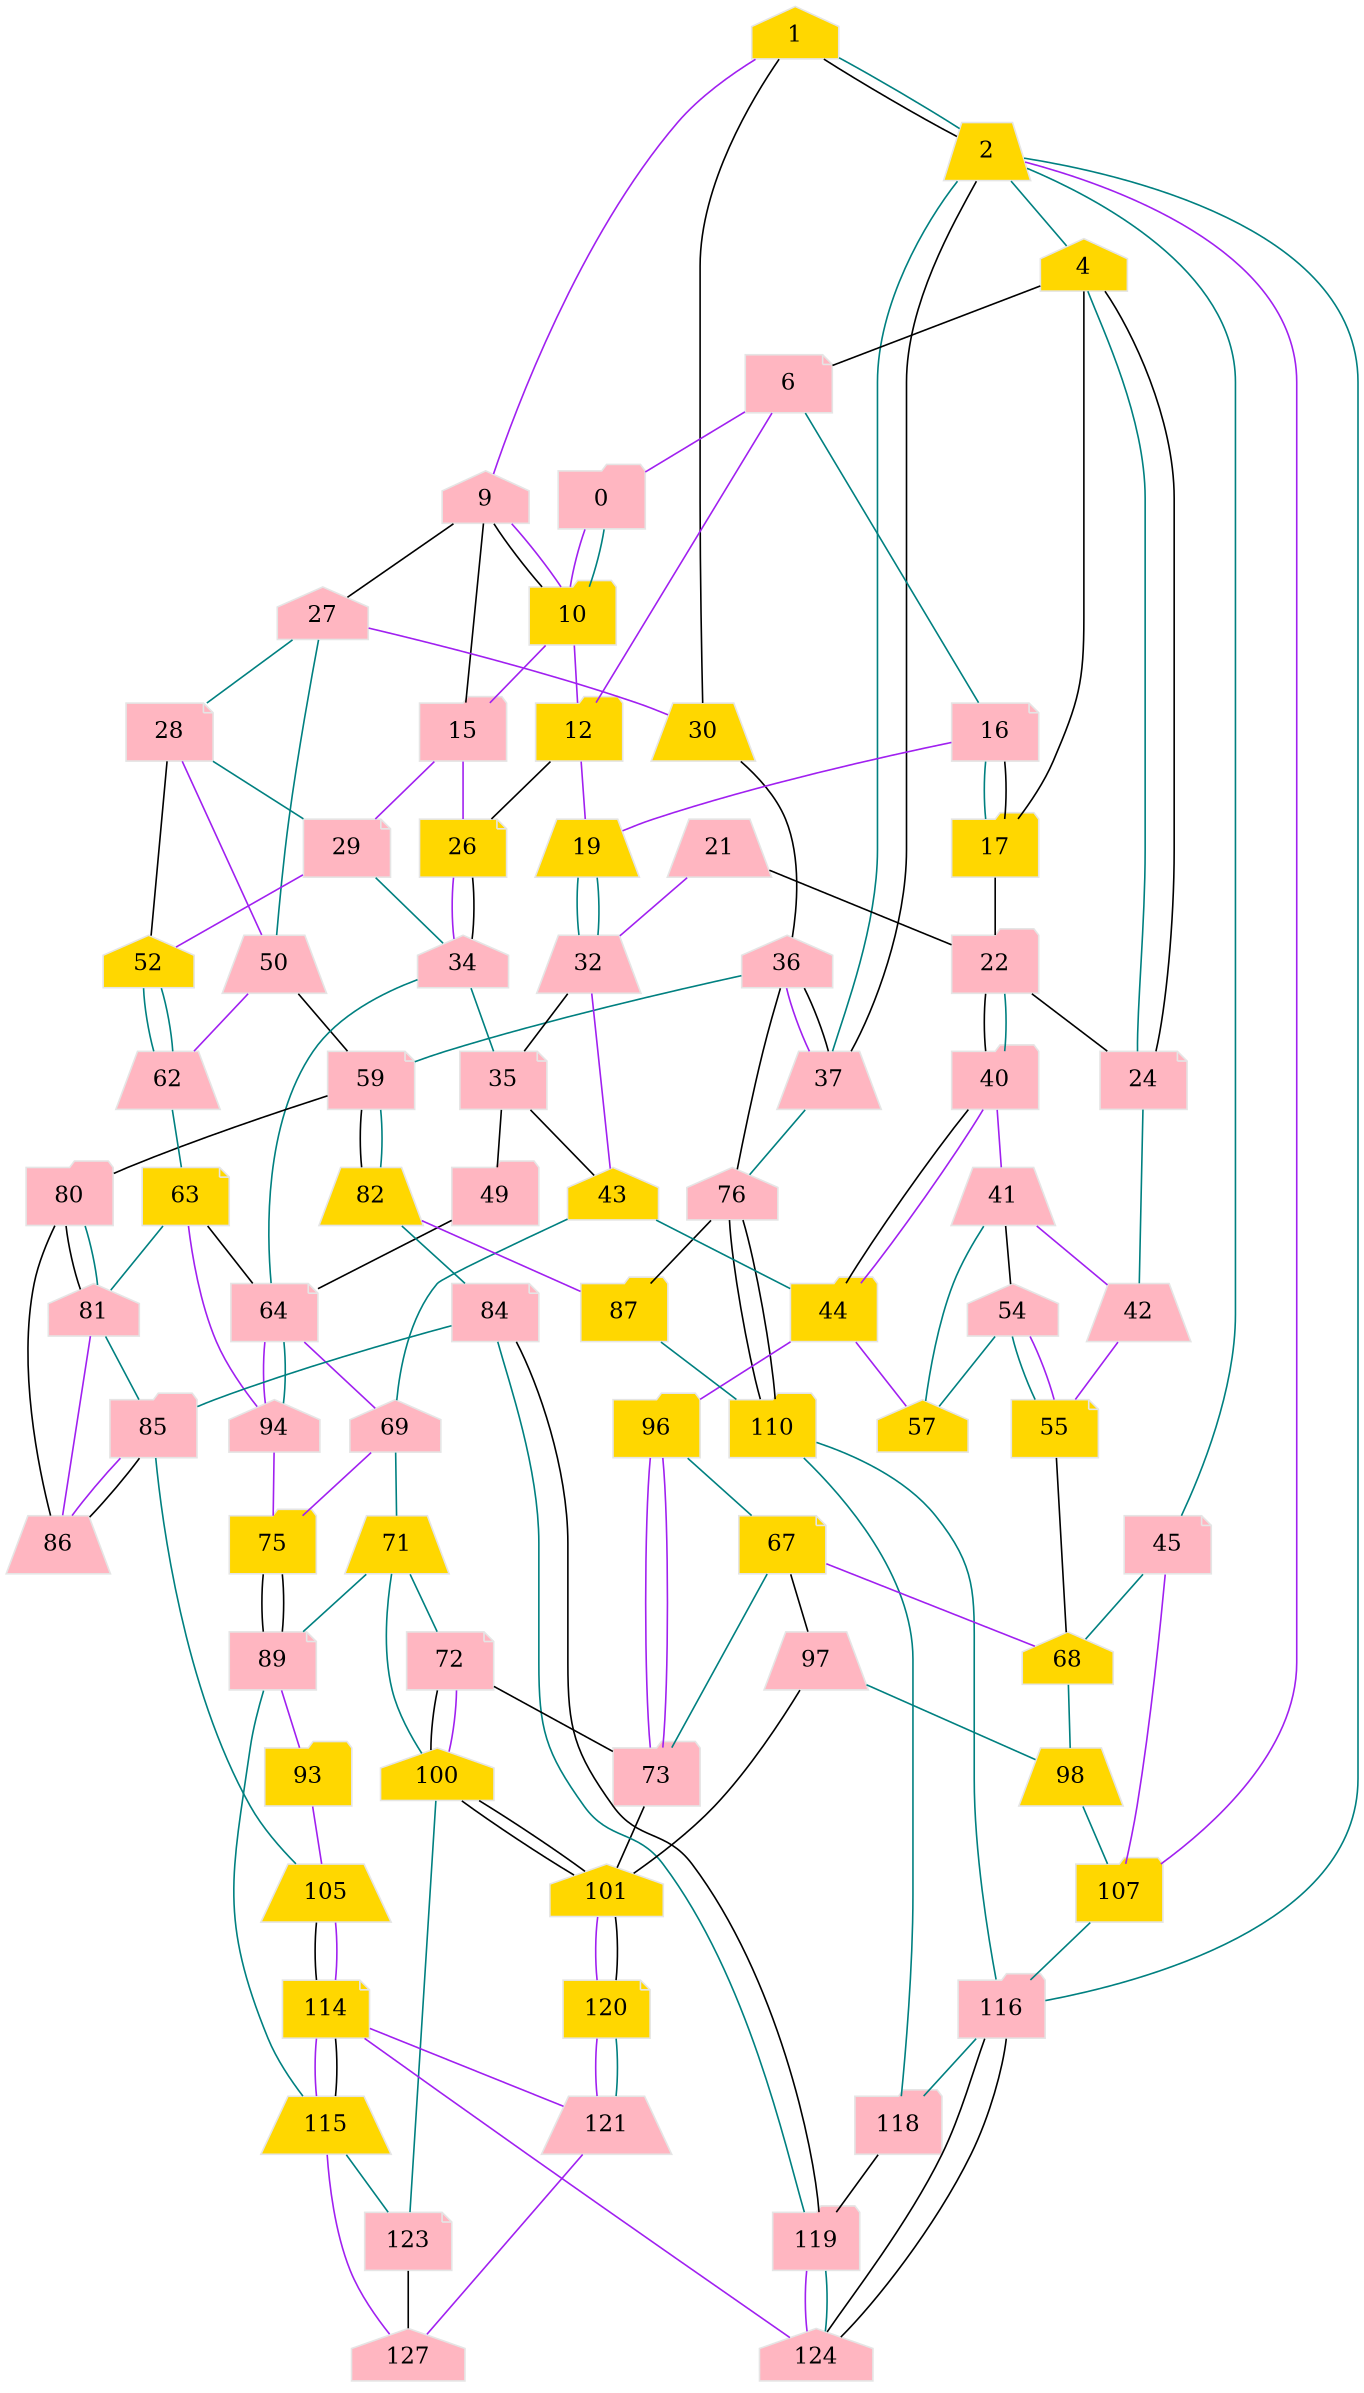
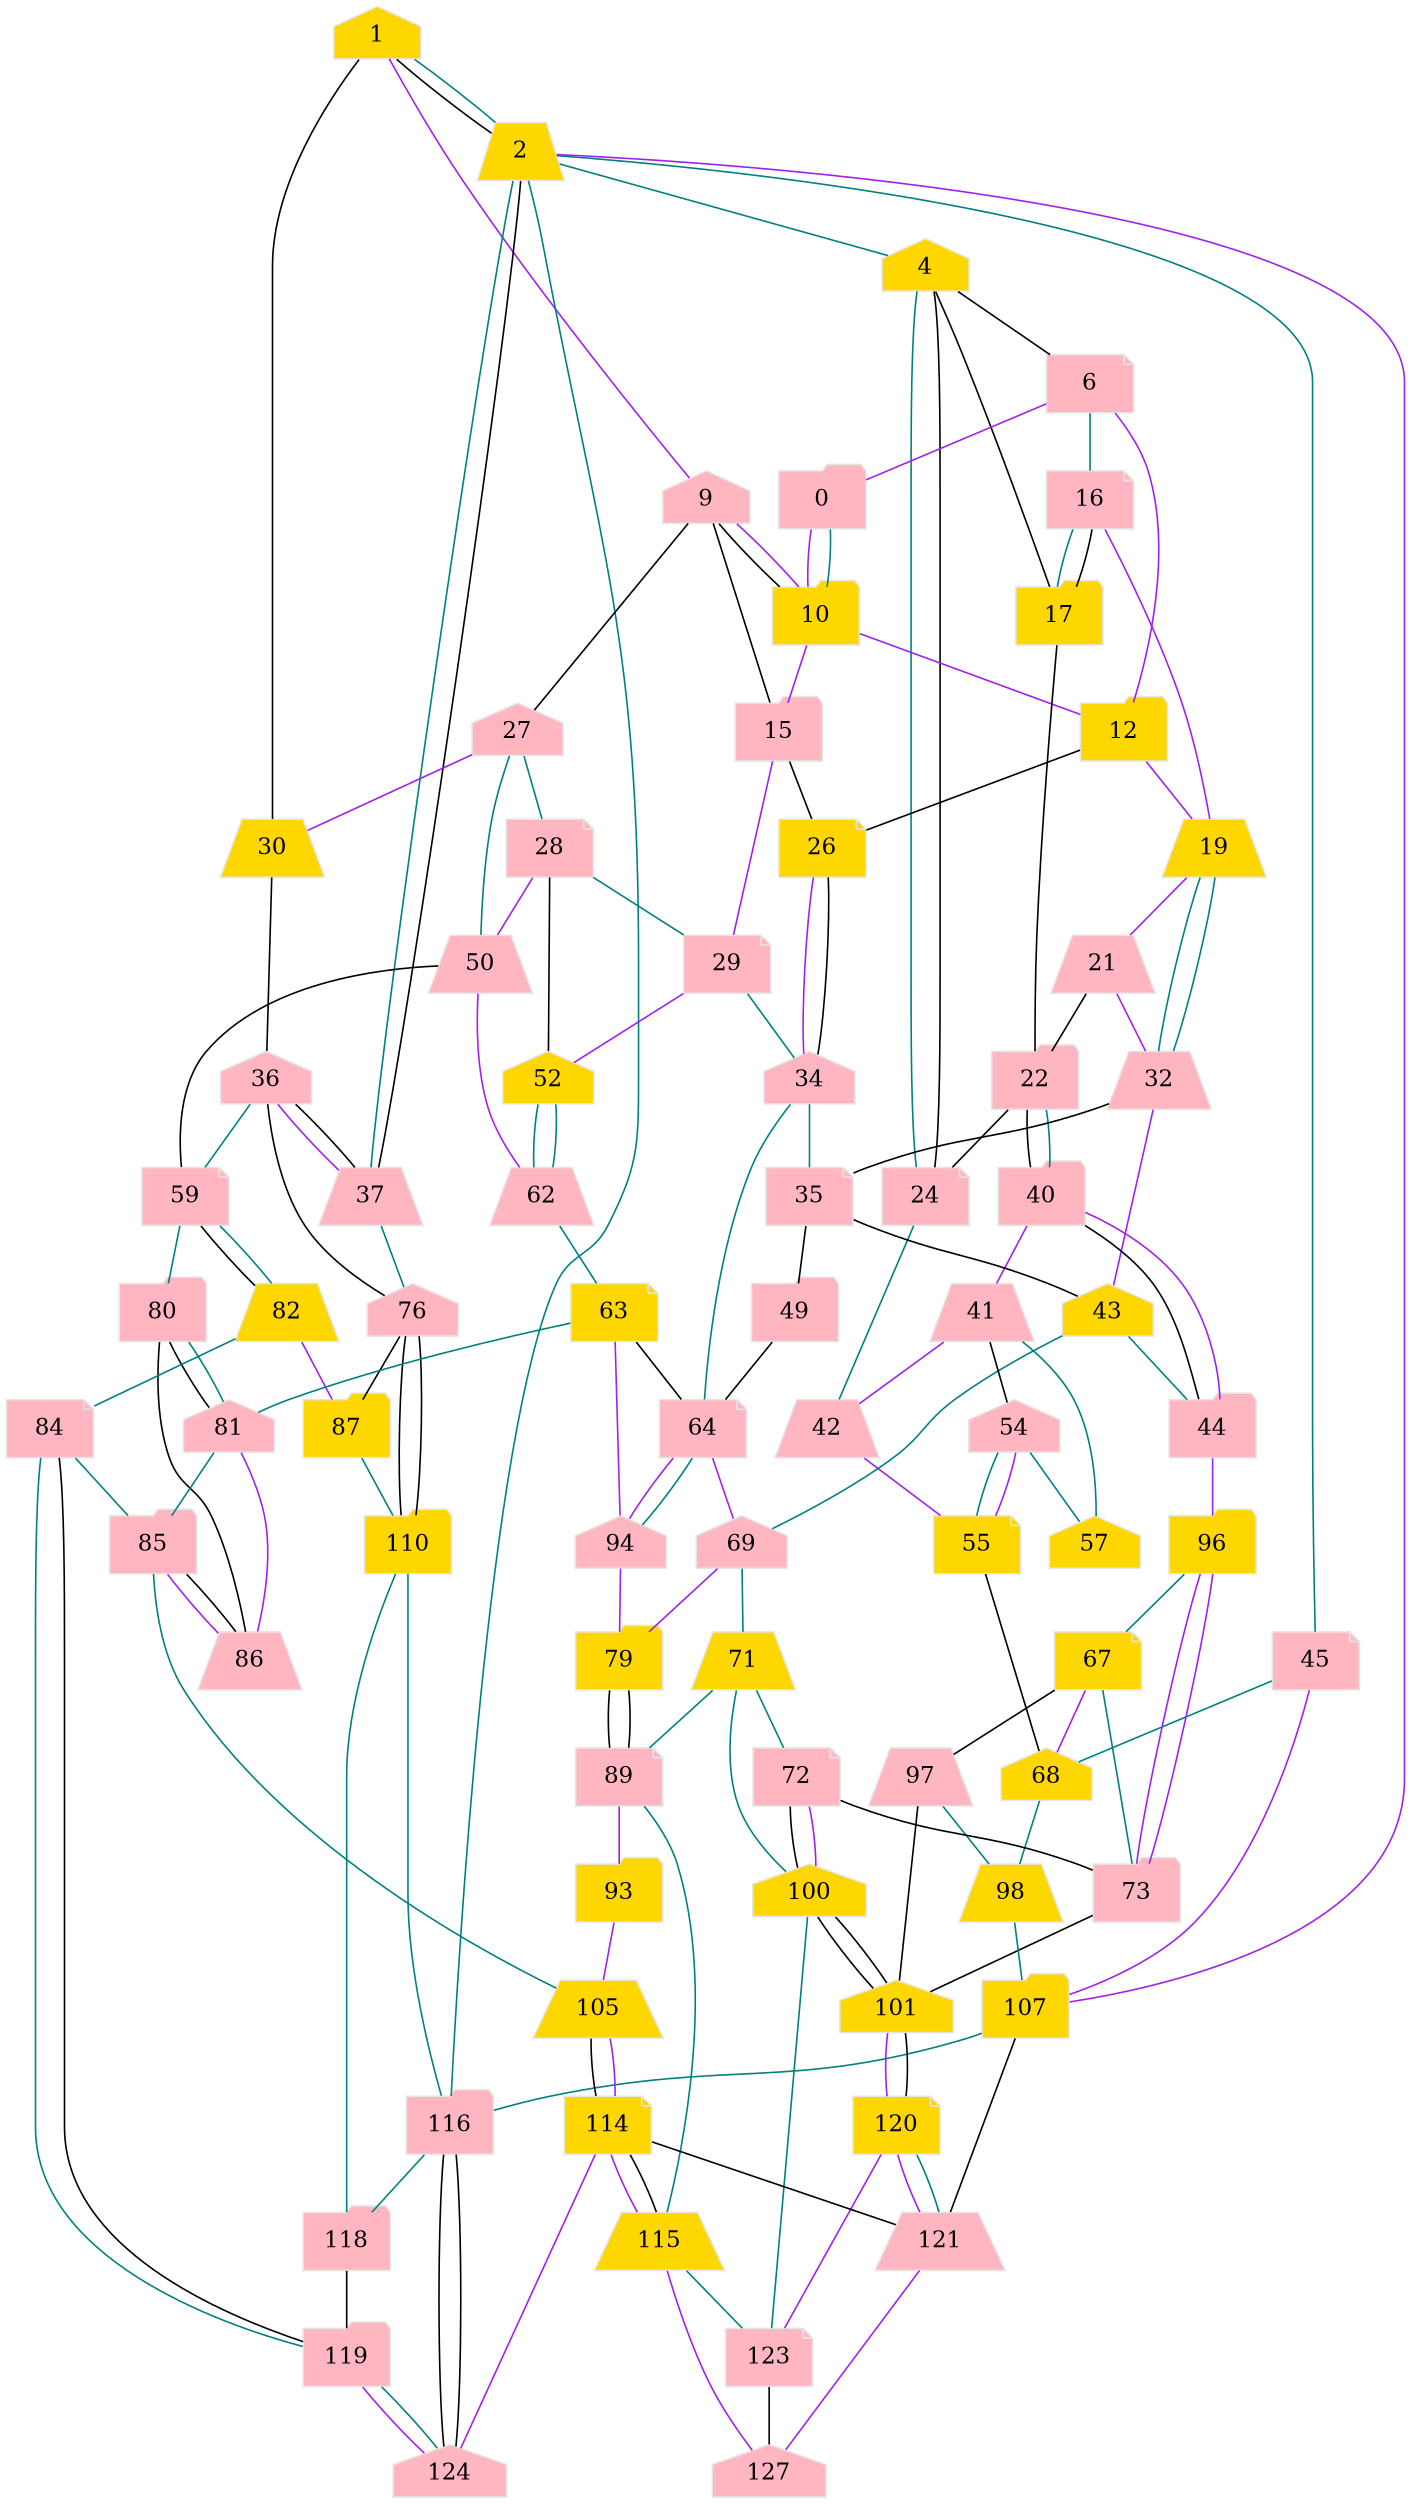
(463, 790) -> (801, 790)
none -> (1158, 906)
(220, 1132) -> (174, 1255)
(834, 1313) -> (1213, 1429)
(881, 1374) -> none
(273, 1545) -> (619, 1661)
(467, 2067) -> (774, 2183)
none -> (983, 2125)
none -> (833, 2241)
